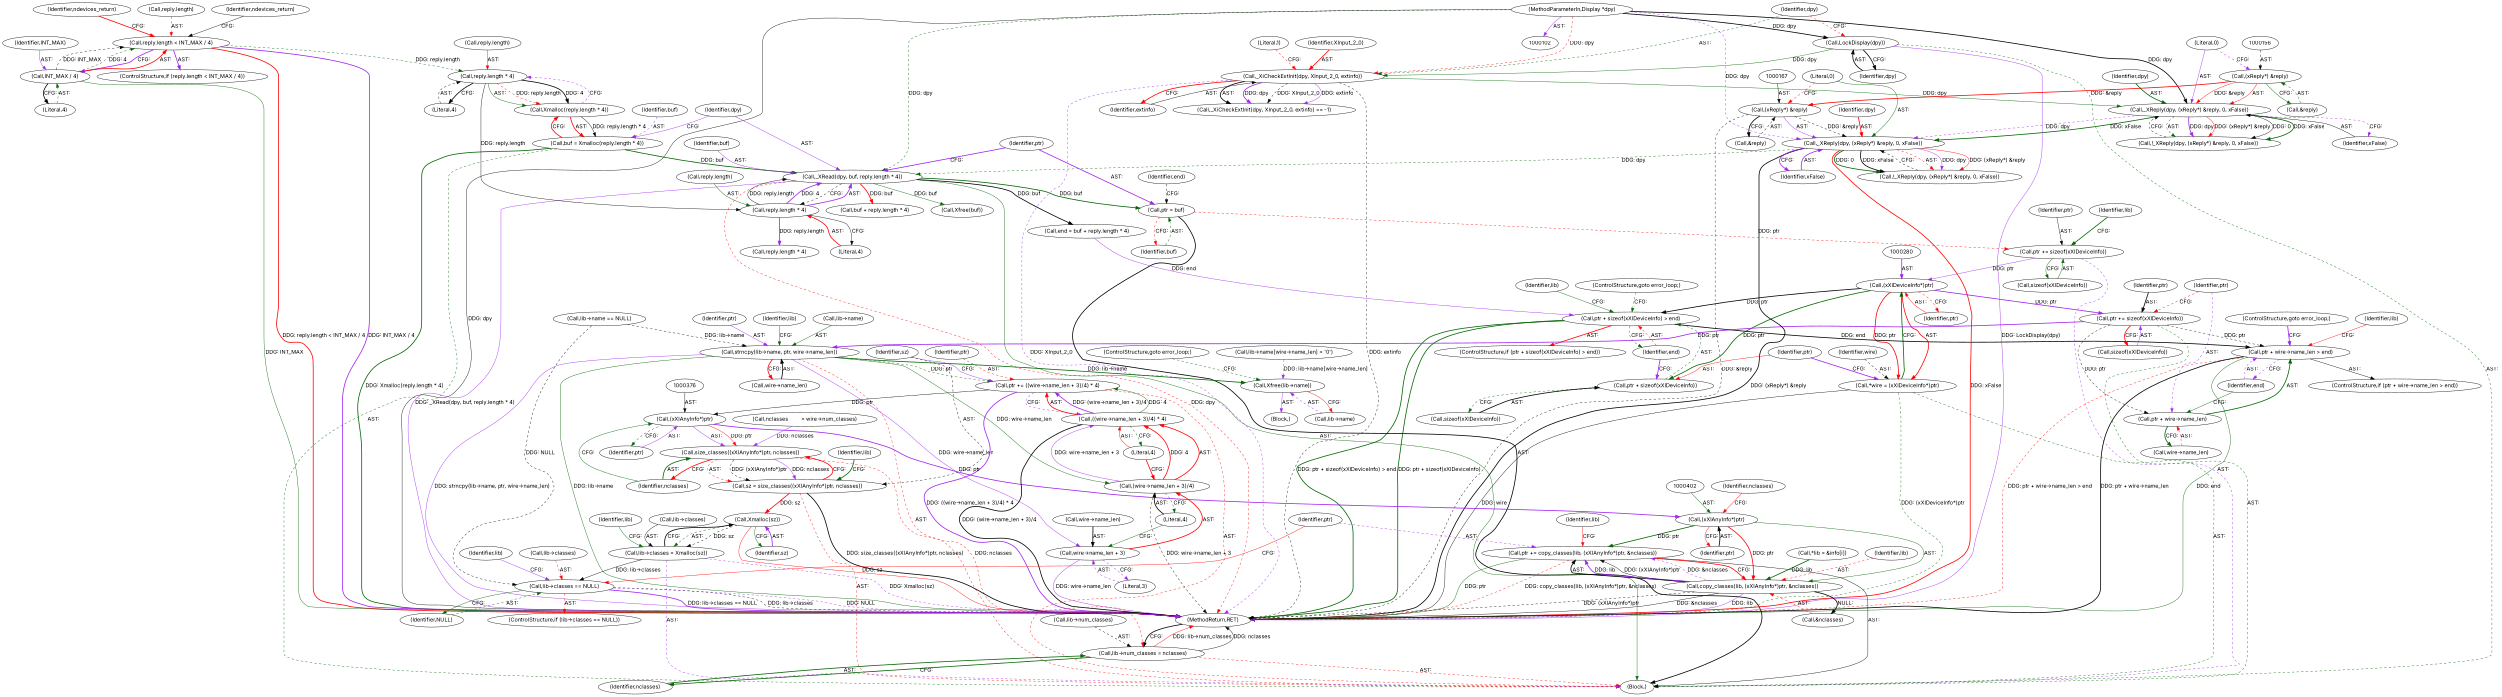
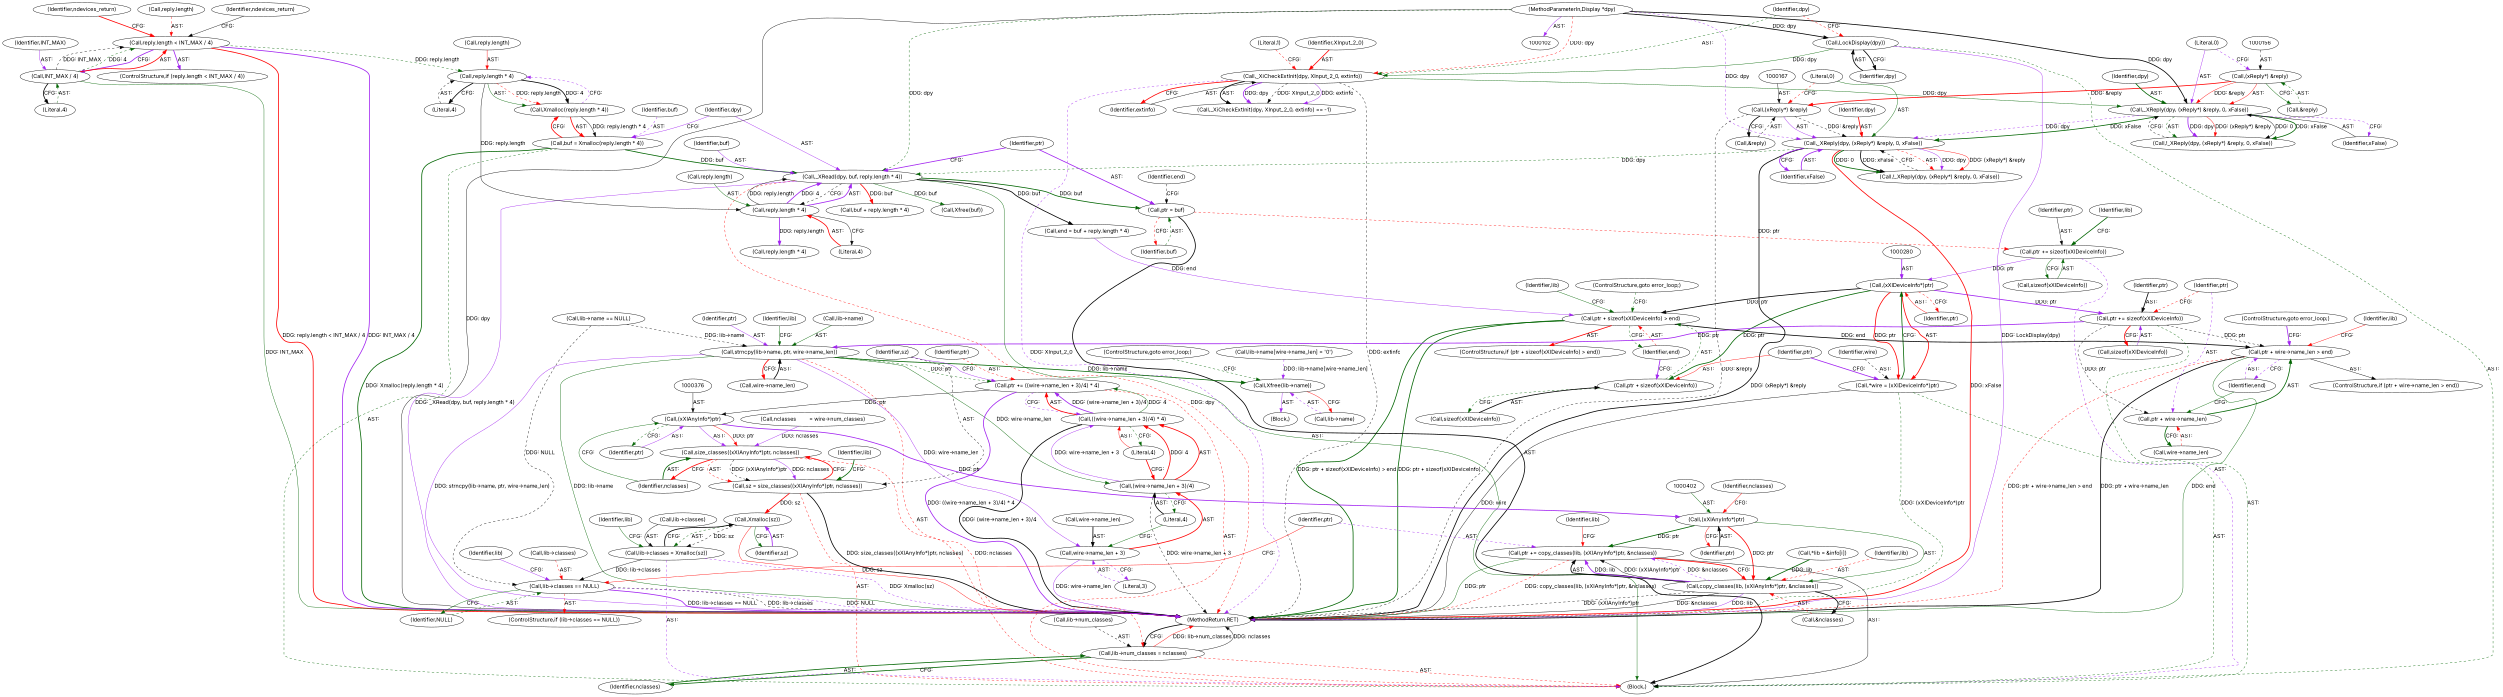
(1846, 603) -> (1845, 603)
